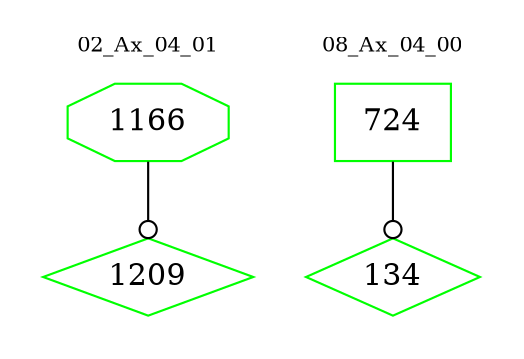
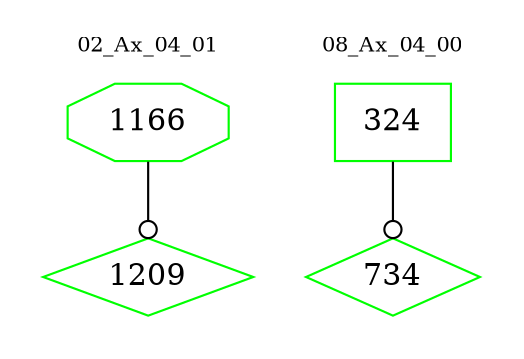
(393, 122) -> (393, 122)
(393, 277) -> (393, 277)
